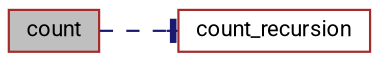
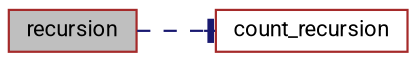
(54, 31) -> (73, 31)
